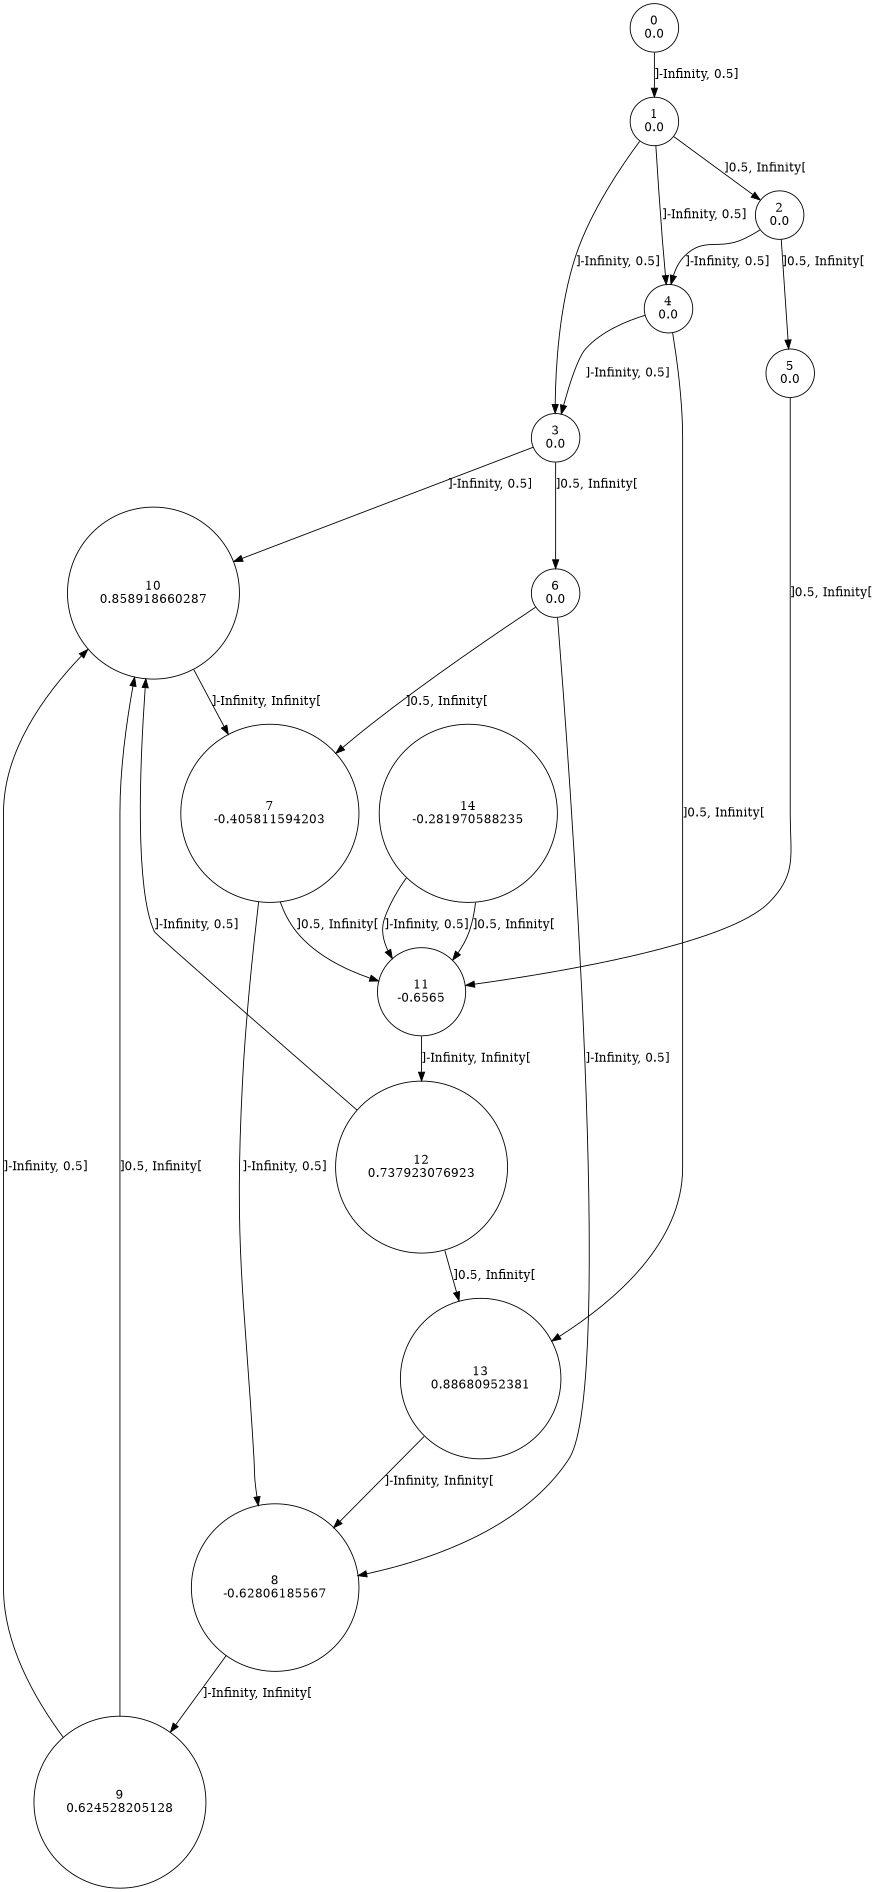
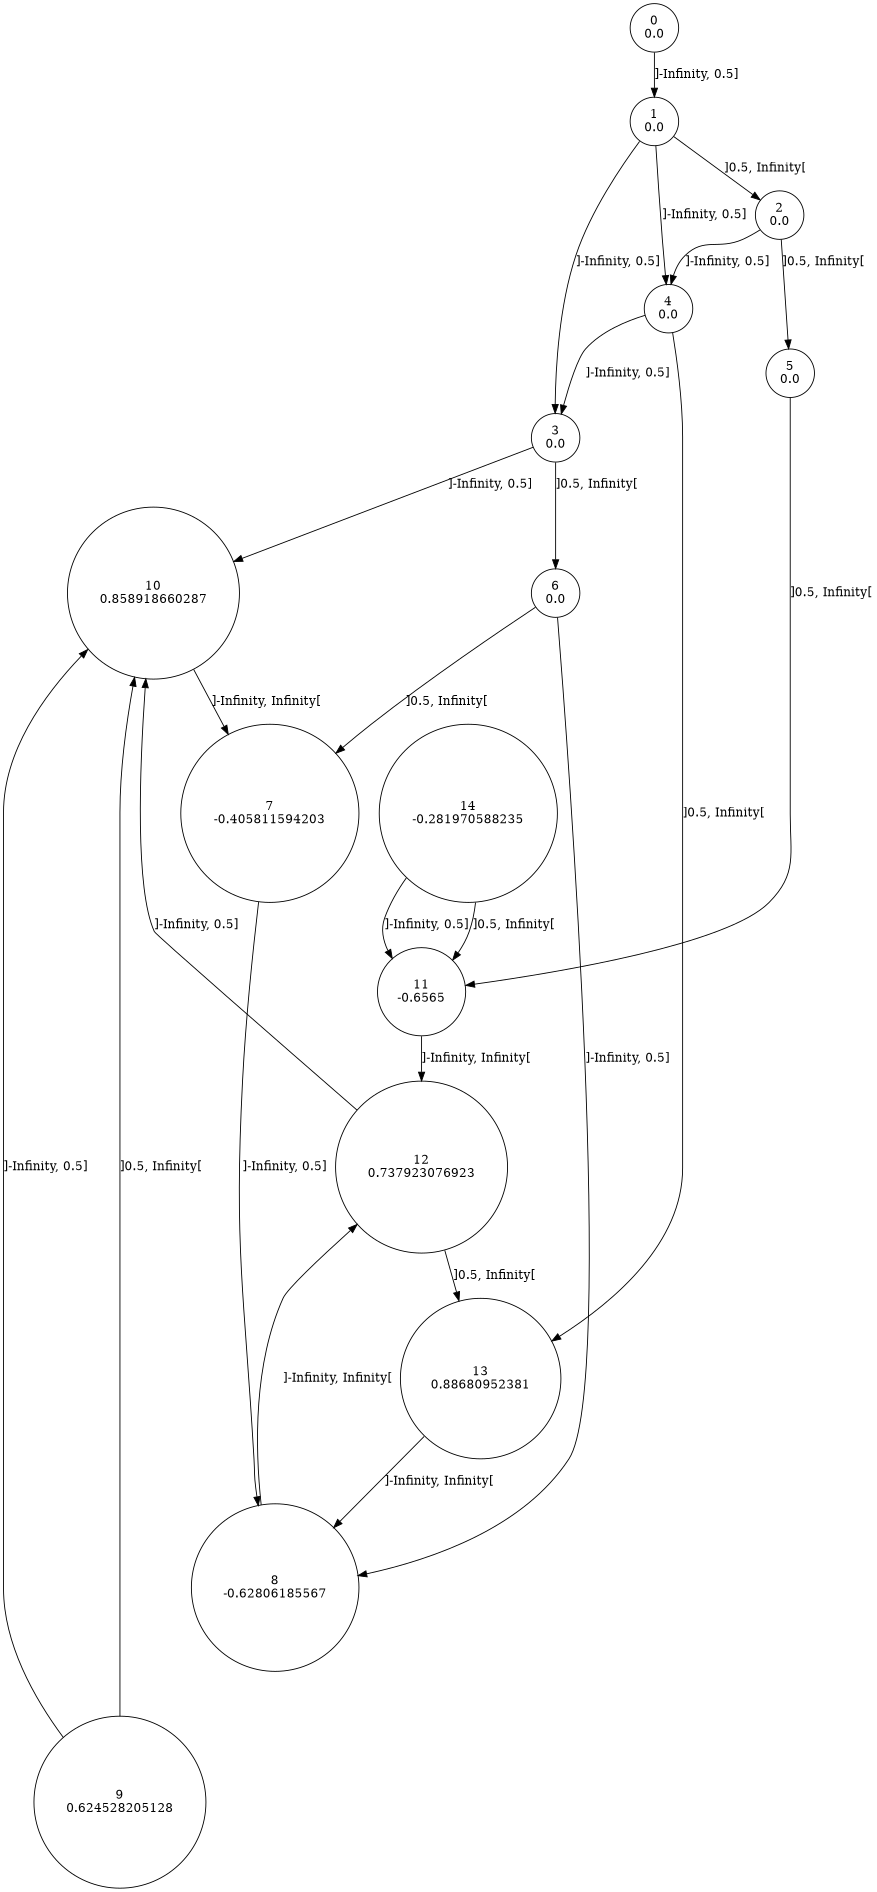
(316, 950) -> none
(201, 1690) -> (266, 1353)
